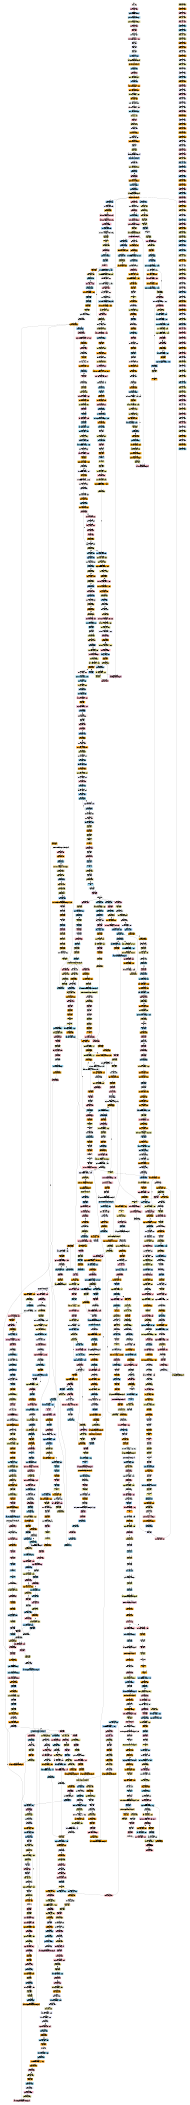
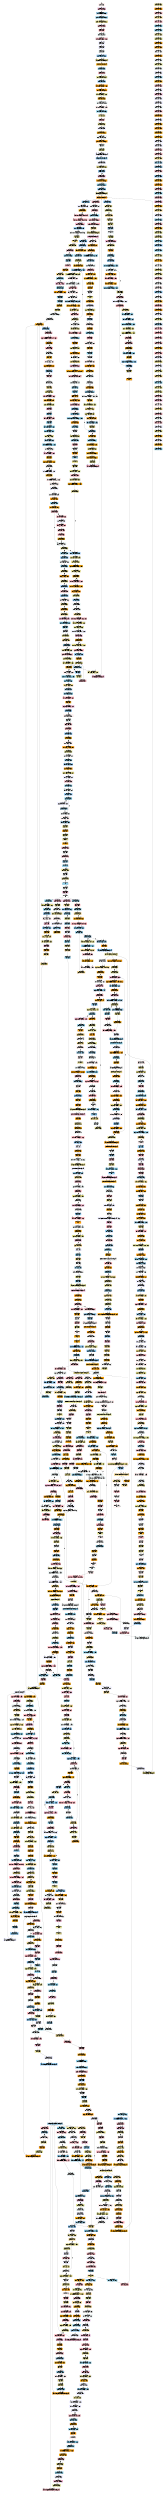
(143, 939) -> none
(50, 1195) -> (108, 1252)
(164, 1365) -> (124, 1764)
